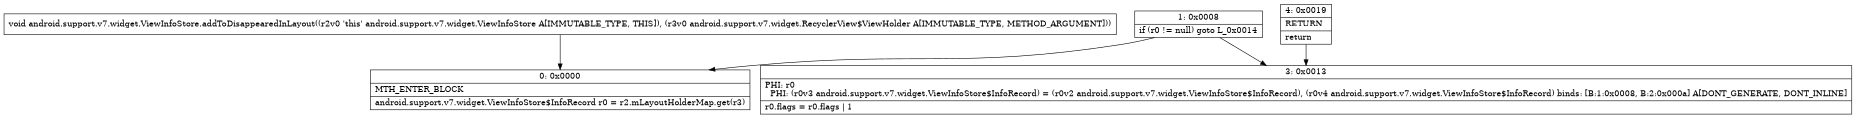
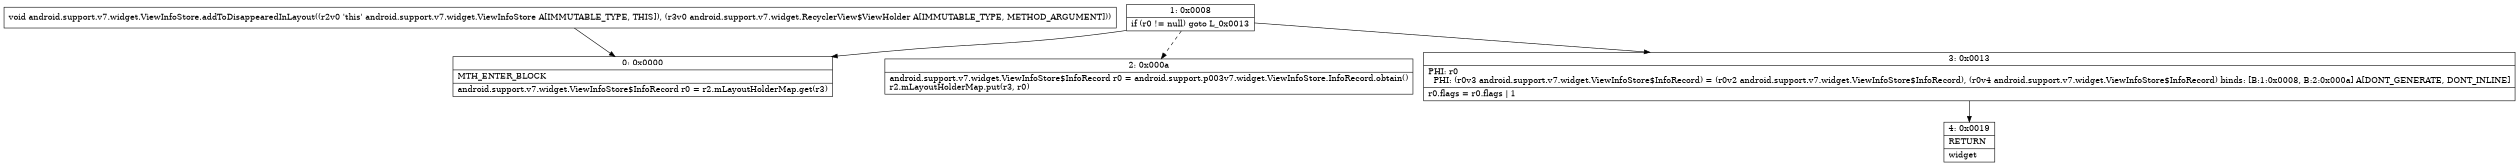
(1199, 31) -> (1191, 24)
(1299, 37) -> (1963, 155)
(1306, 52) -> (1969, 109)
none -> (1149, 77)
